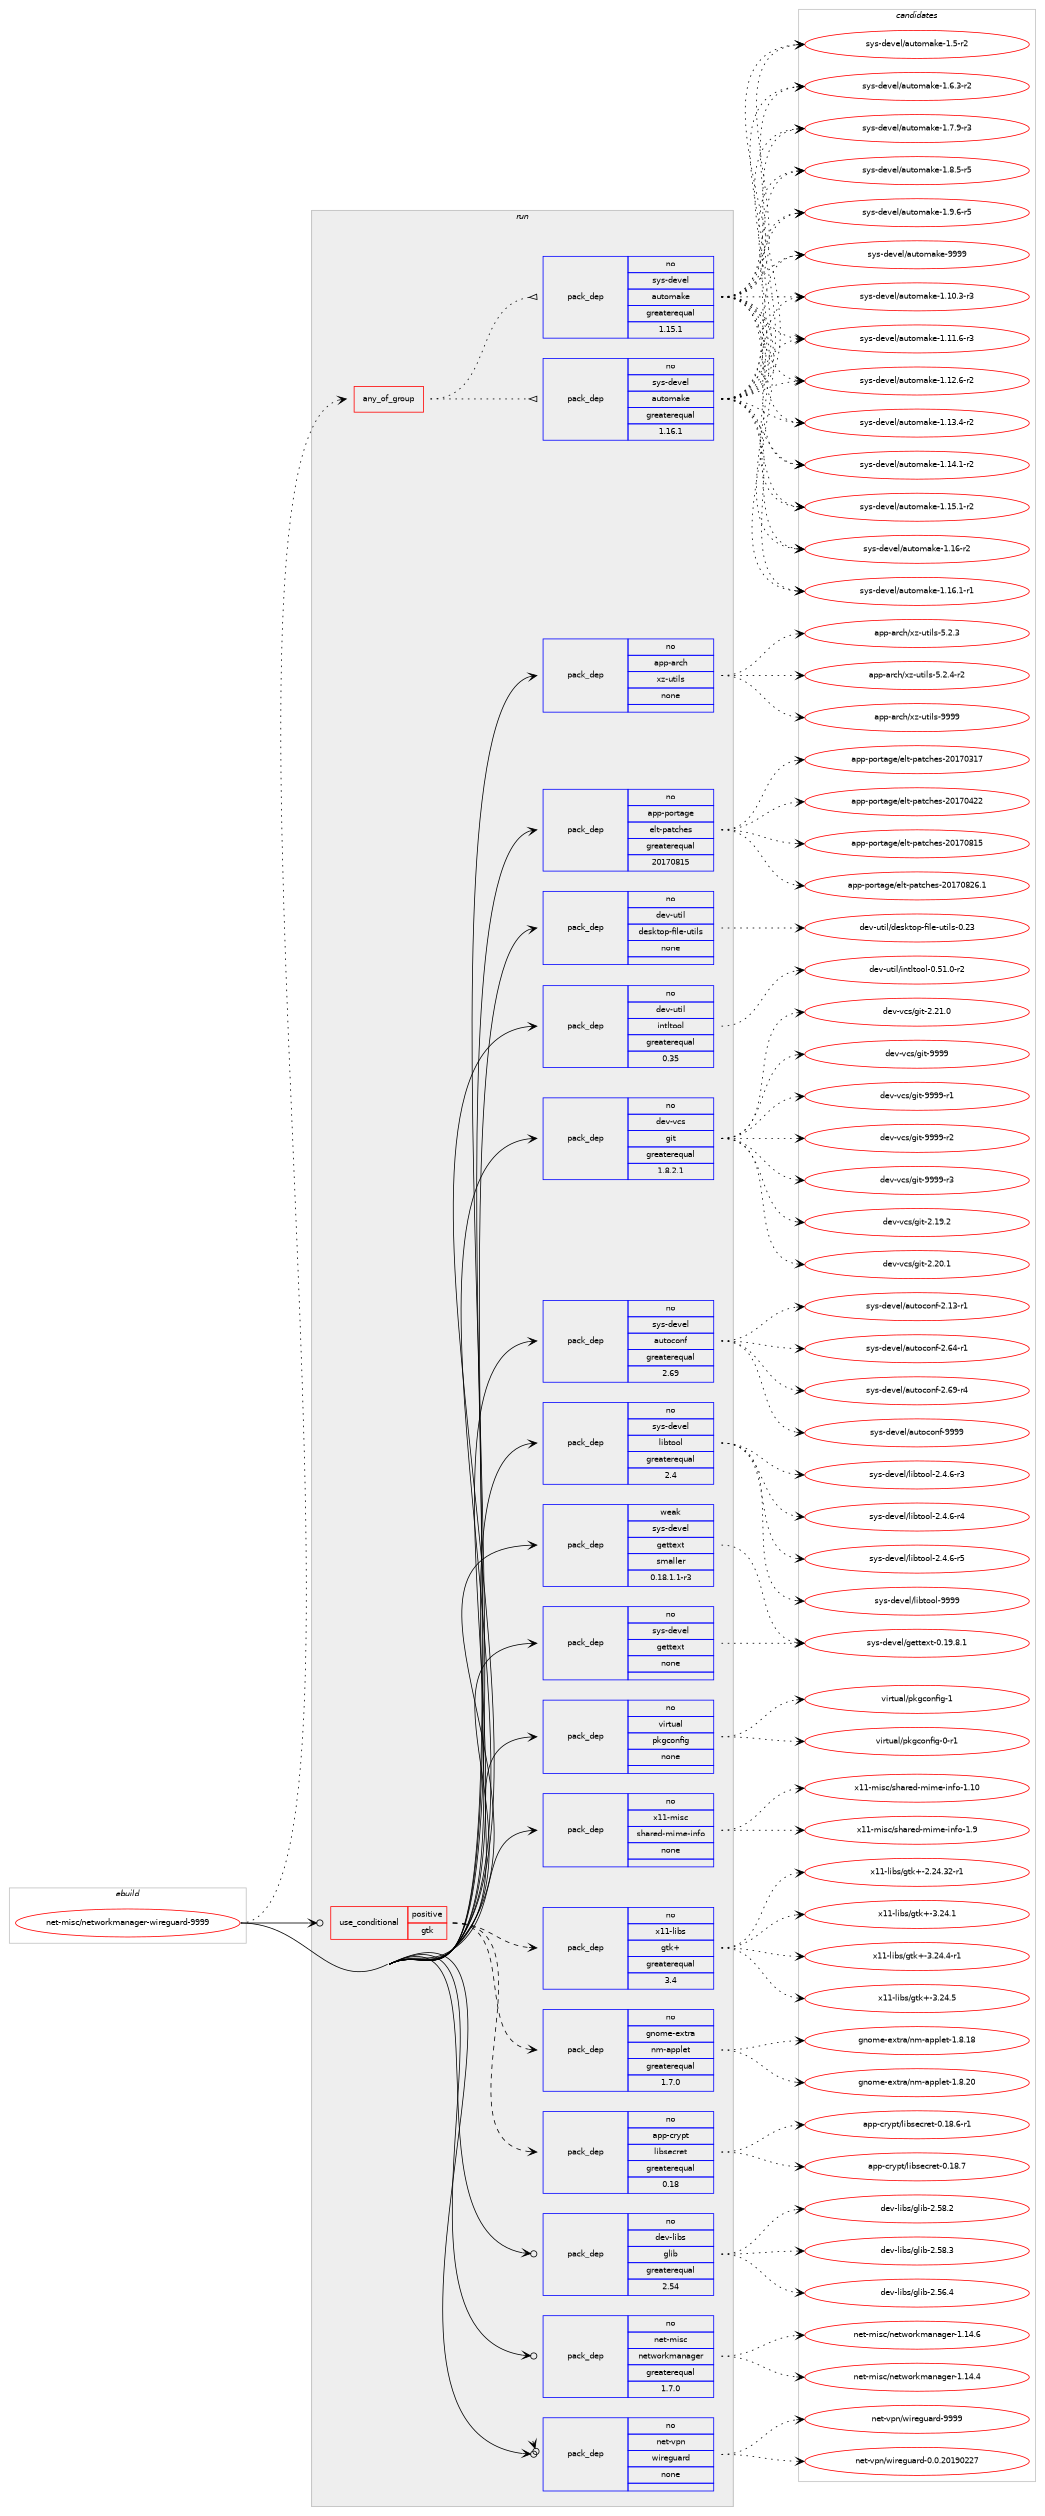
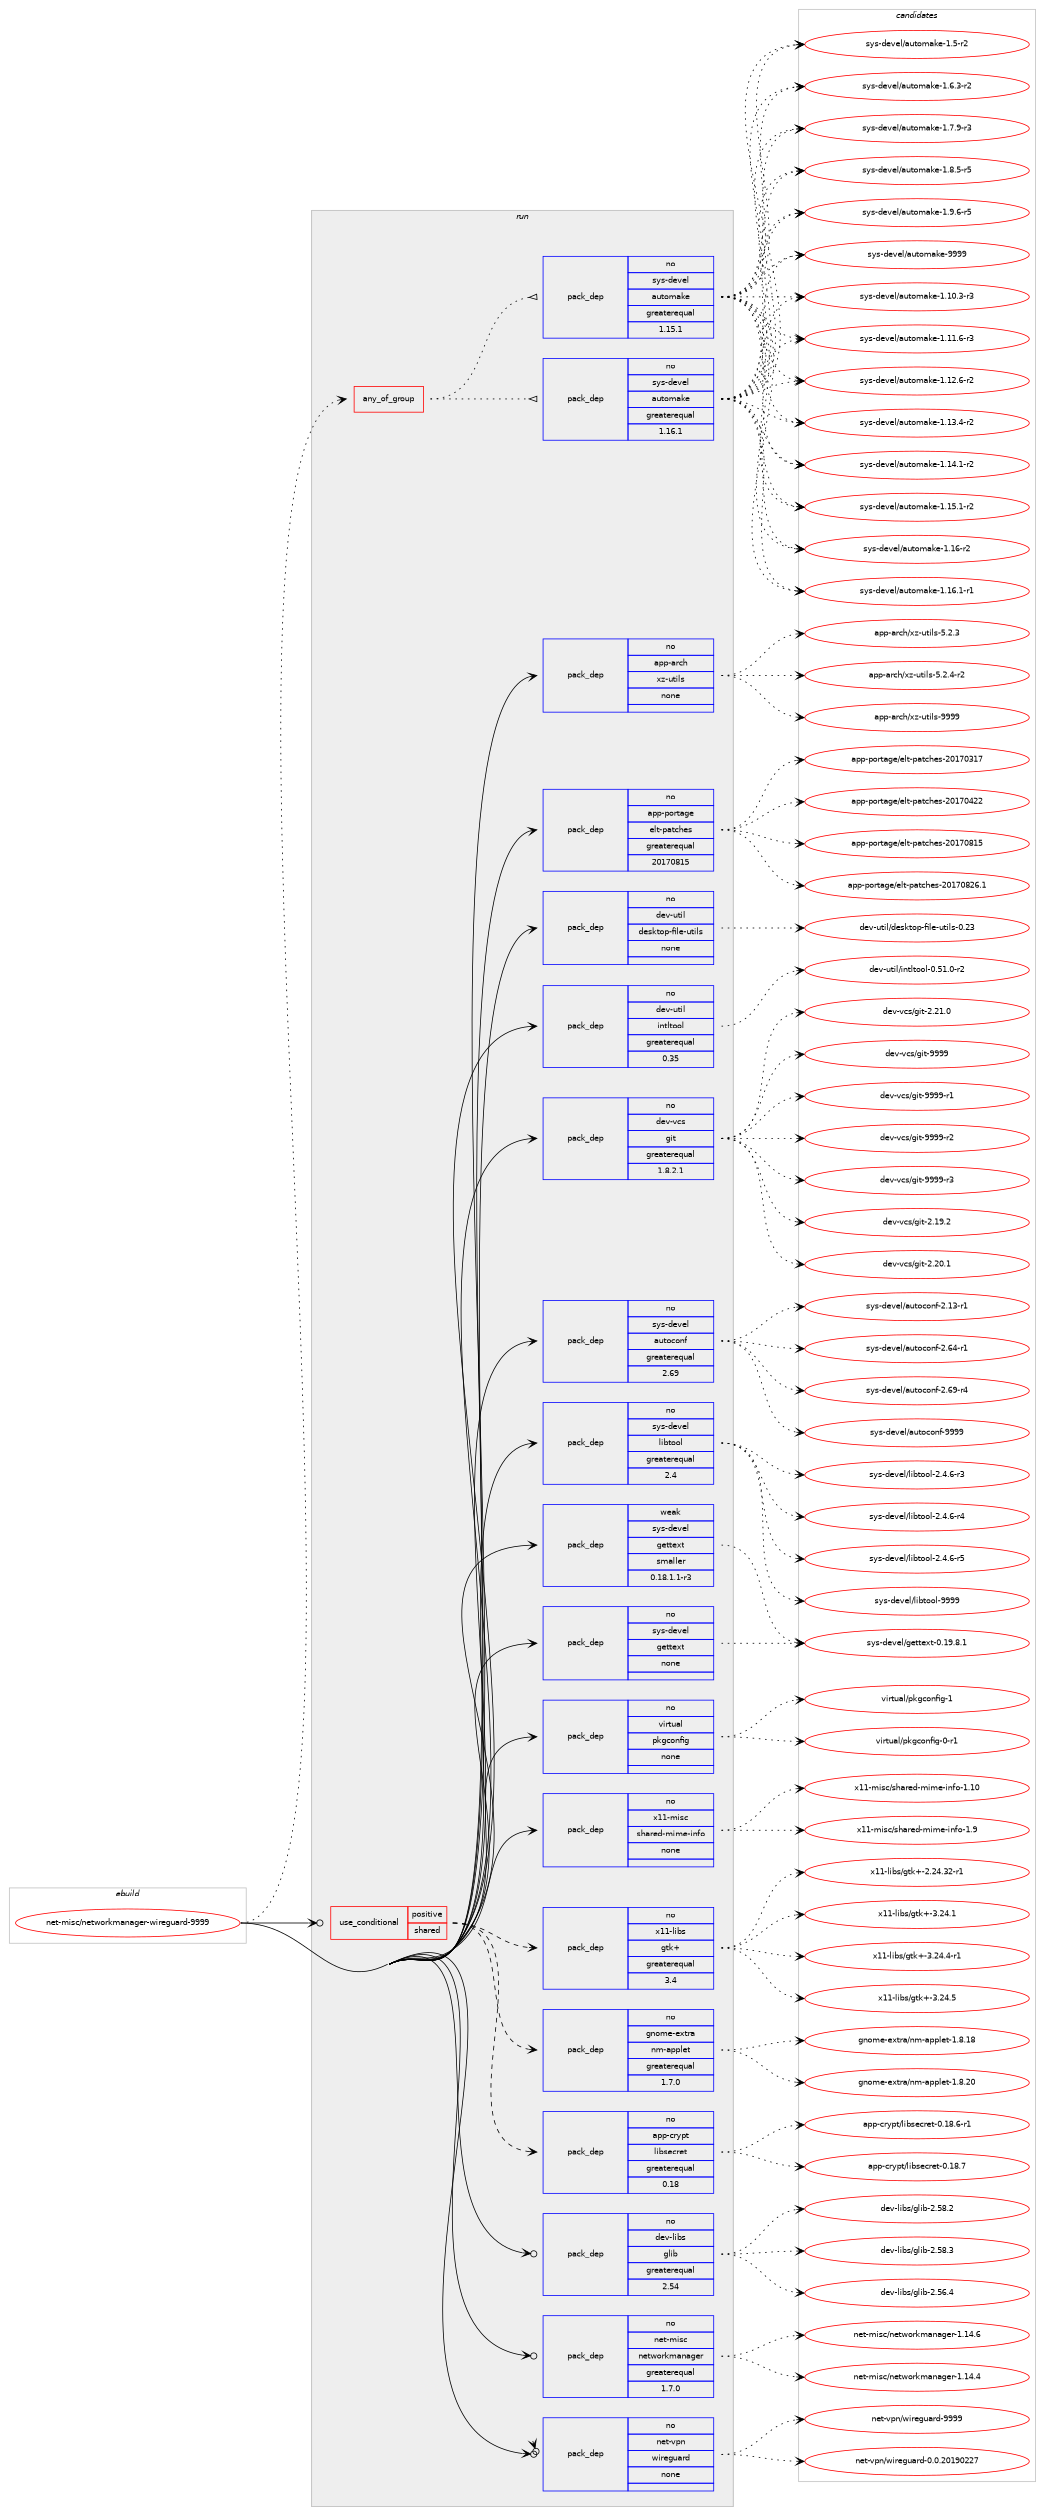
(427, 1931) -> (427, 1931)
